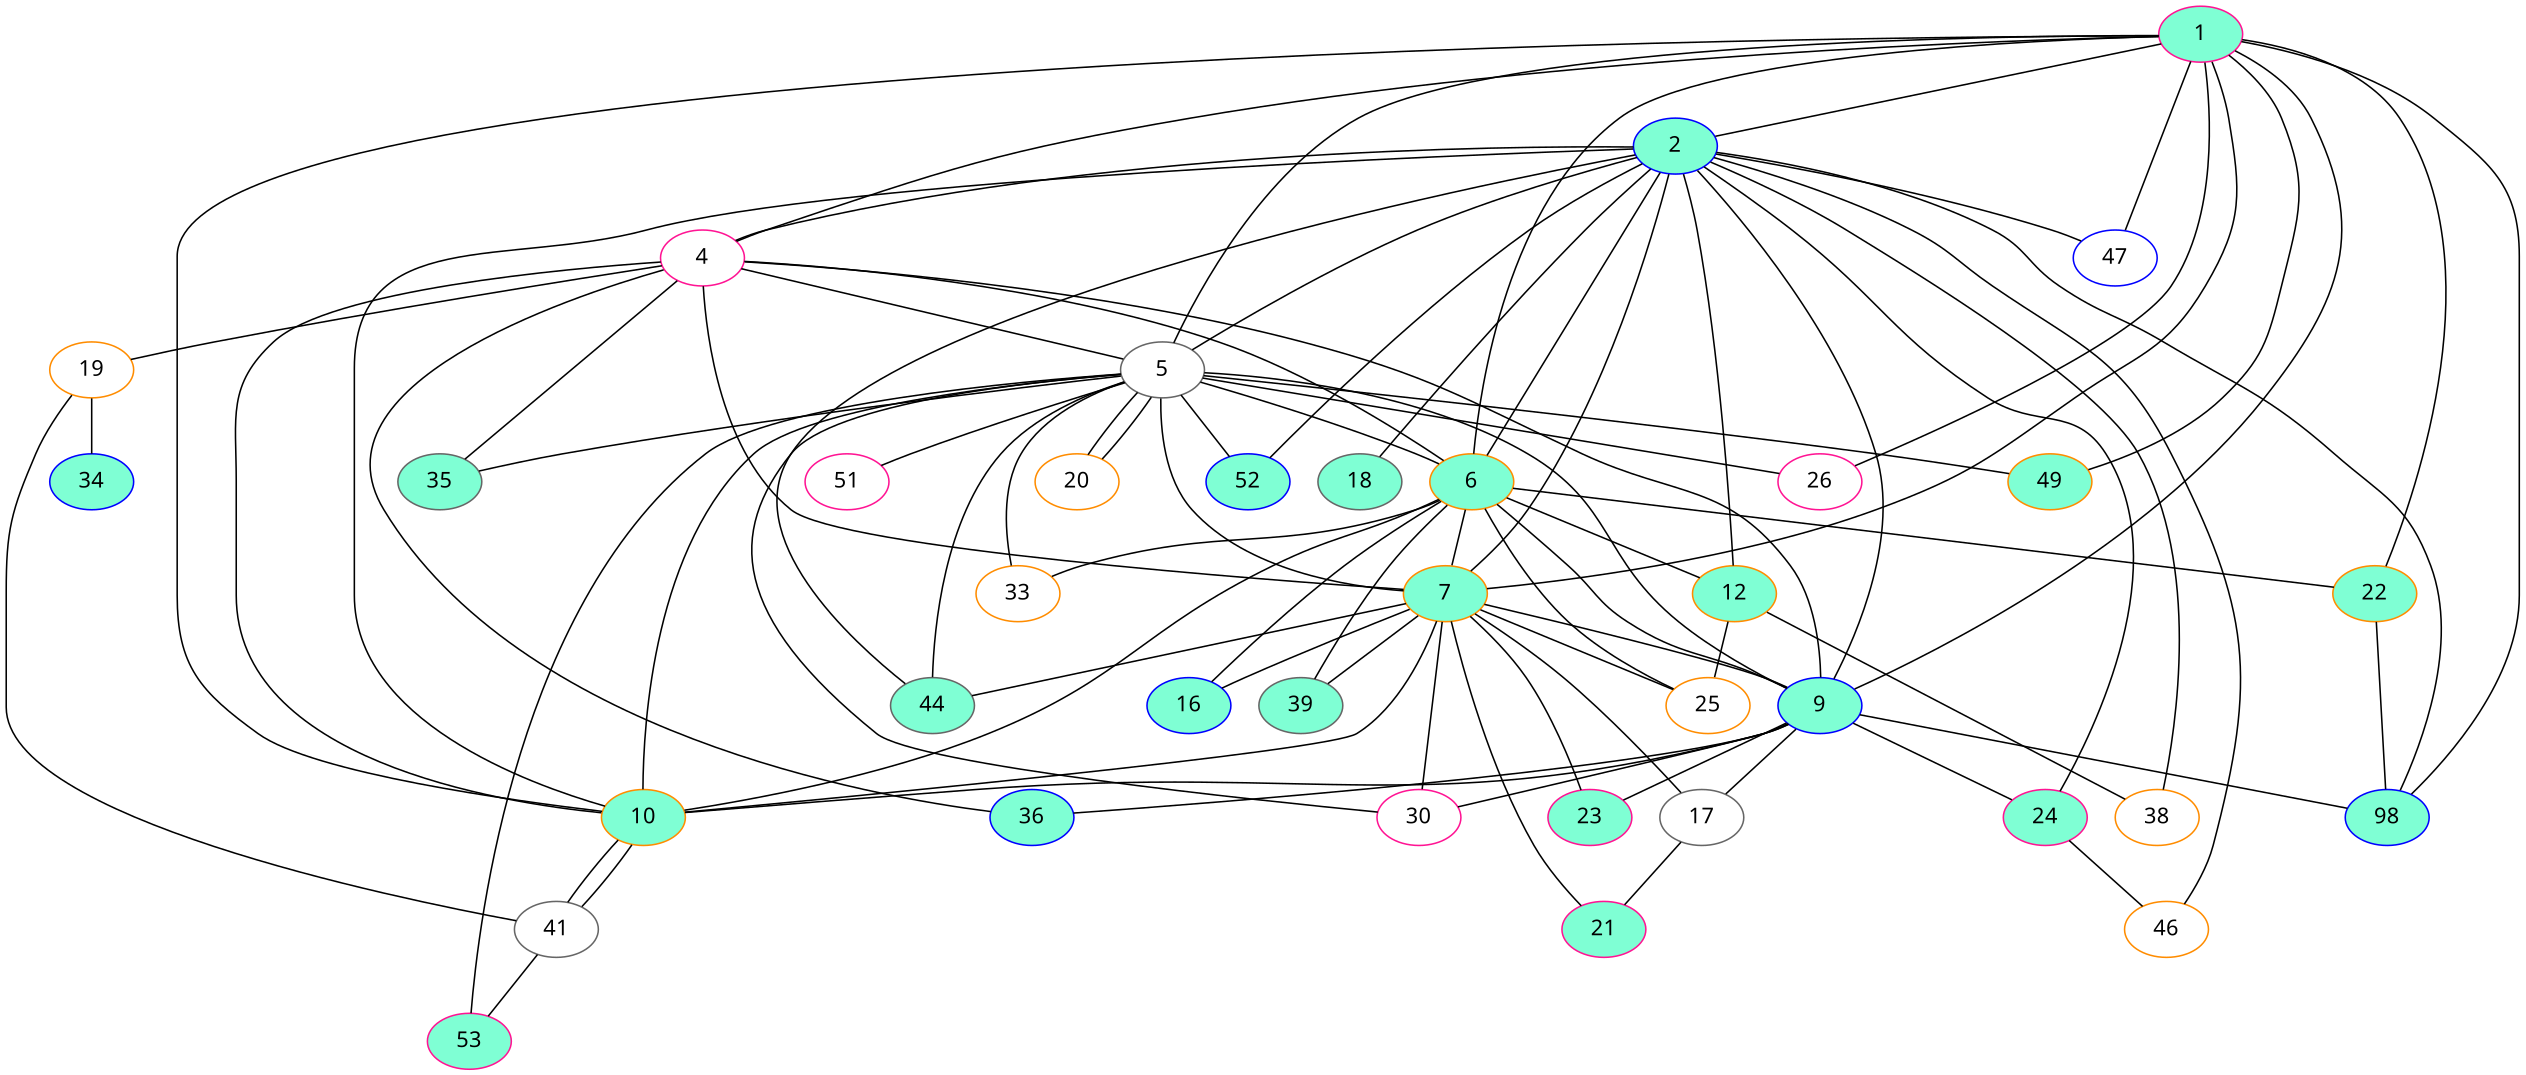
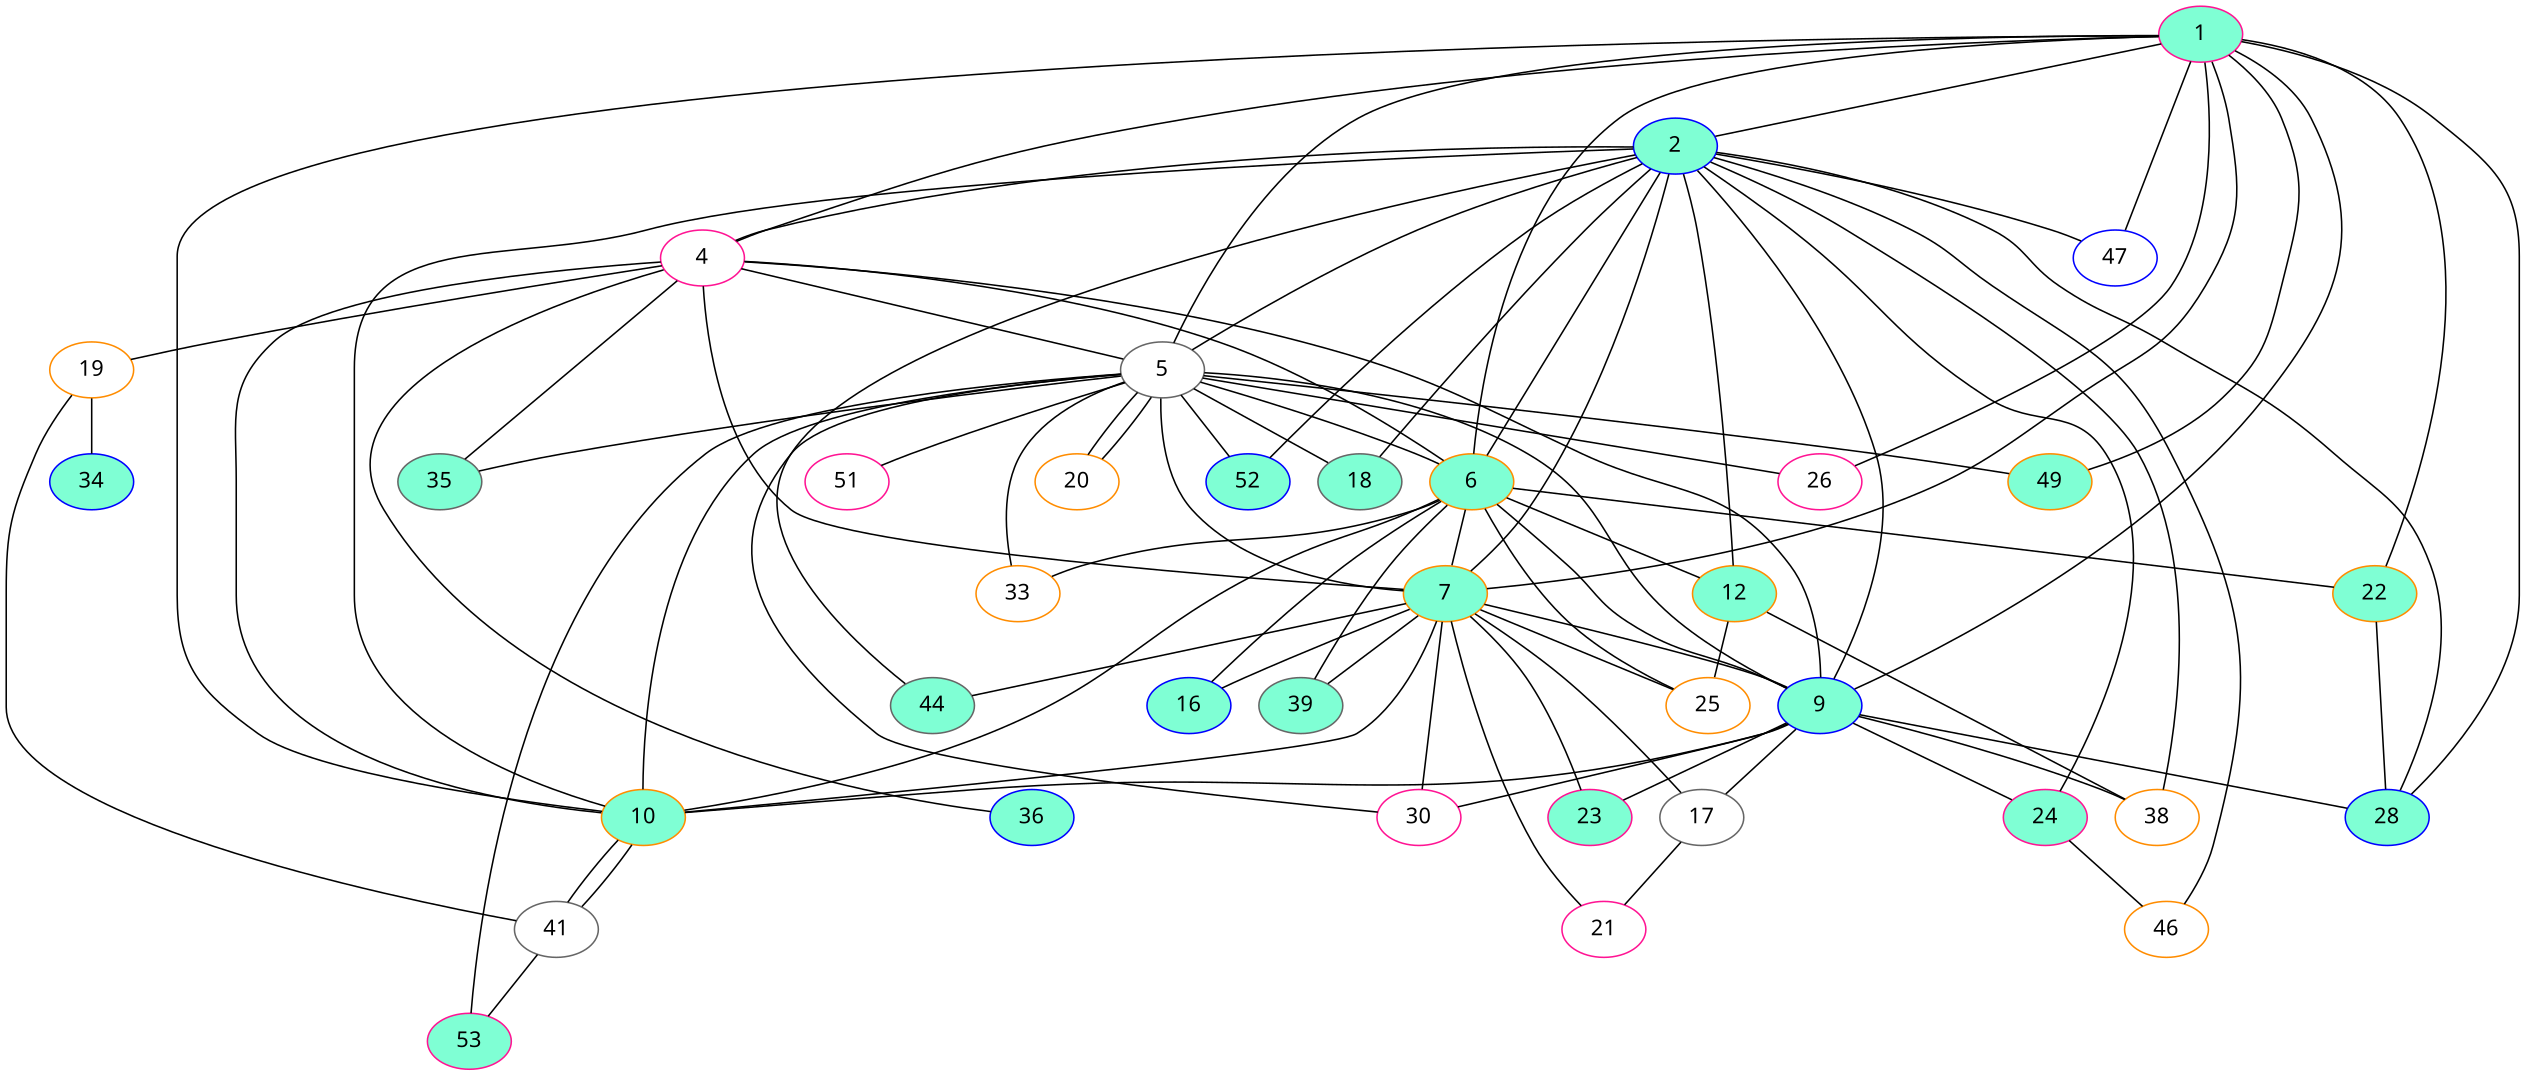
(975, 493) -> (1261, 426)
(1307, 794) -> (1993, 753)
(2387, 817) -> (2387, 817)
(1604, 929) -> (1604, 929)
